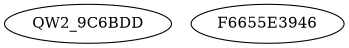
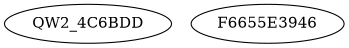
(88, 24) -> (88, 24)
